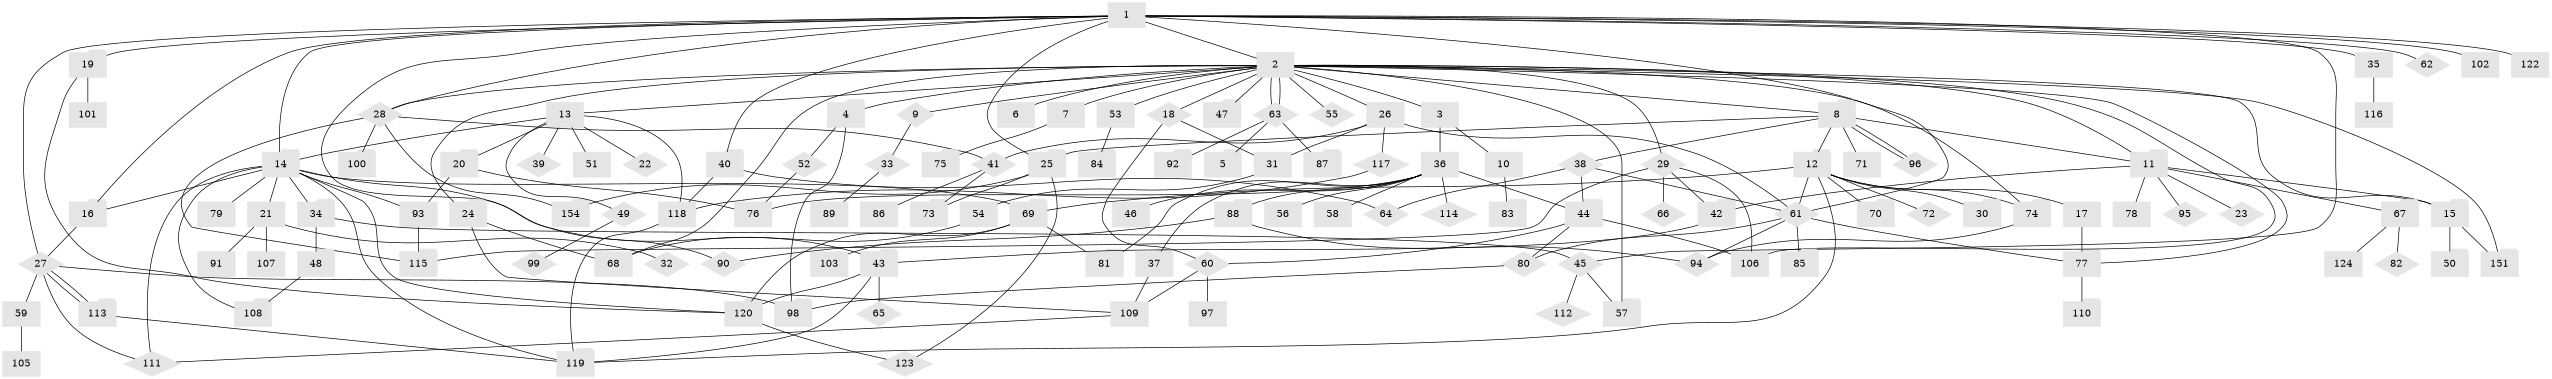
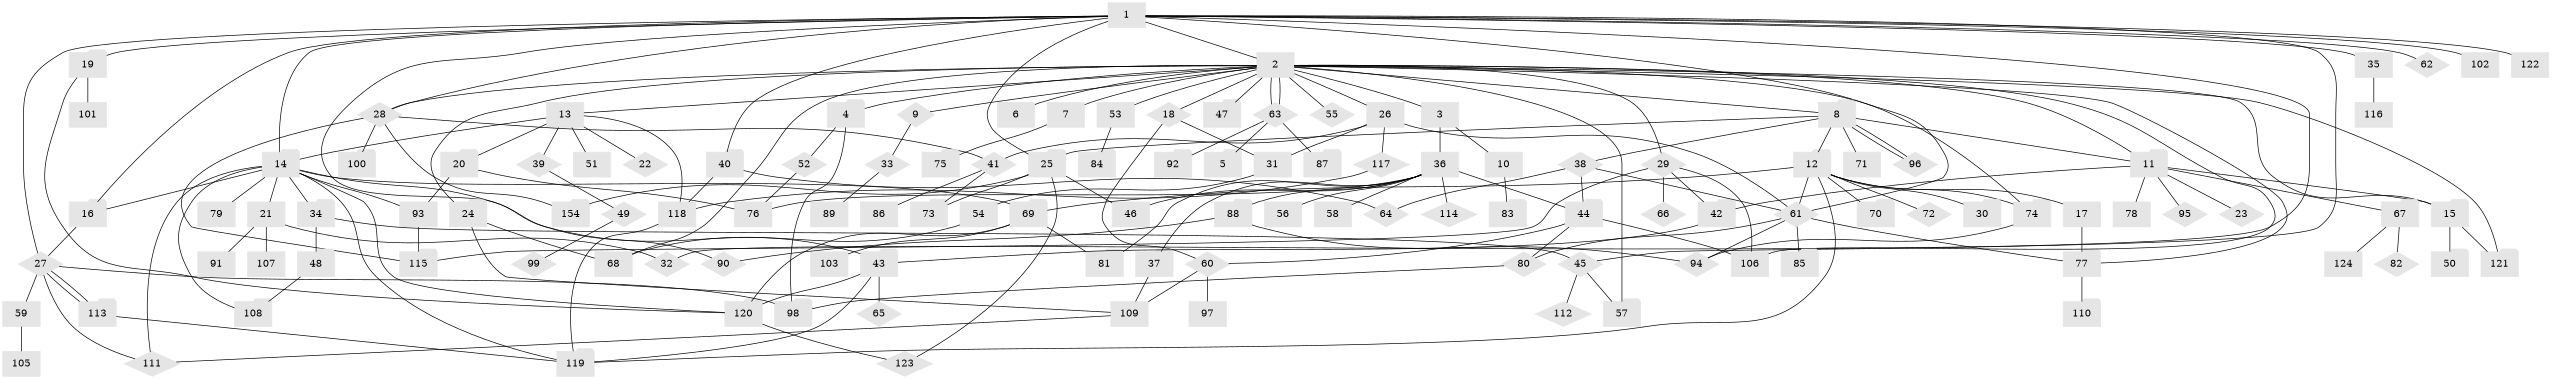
none -> (2309, 173)
(523, 189) -> (586, 192)
none -> (1089, 190)
(2500, 264) -> (2500, 264)
